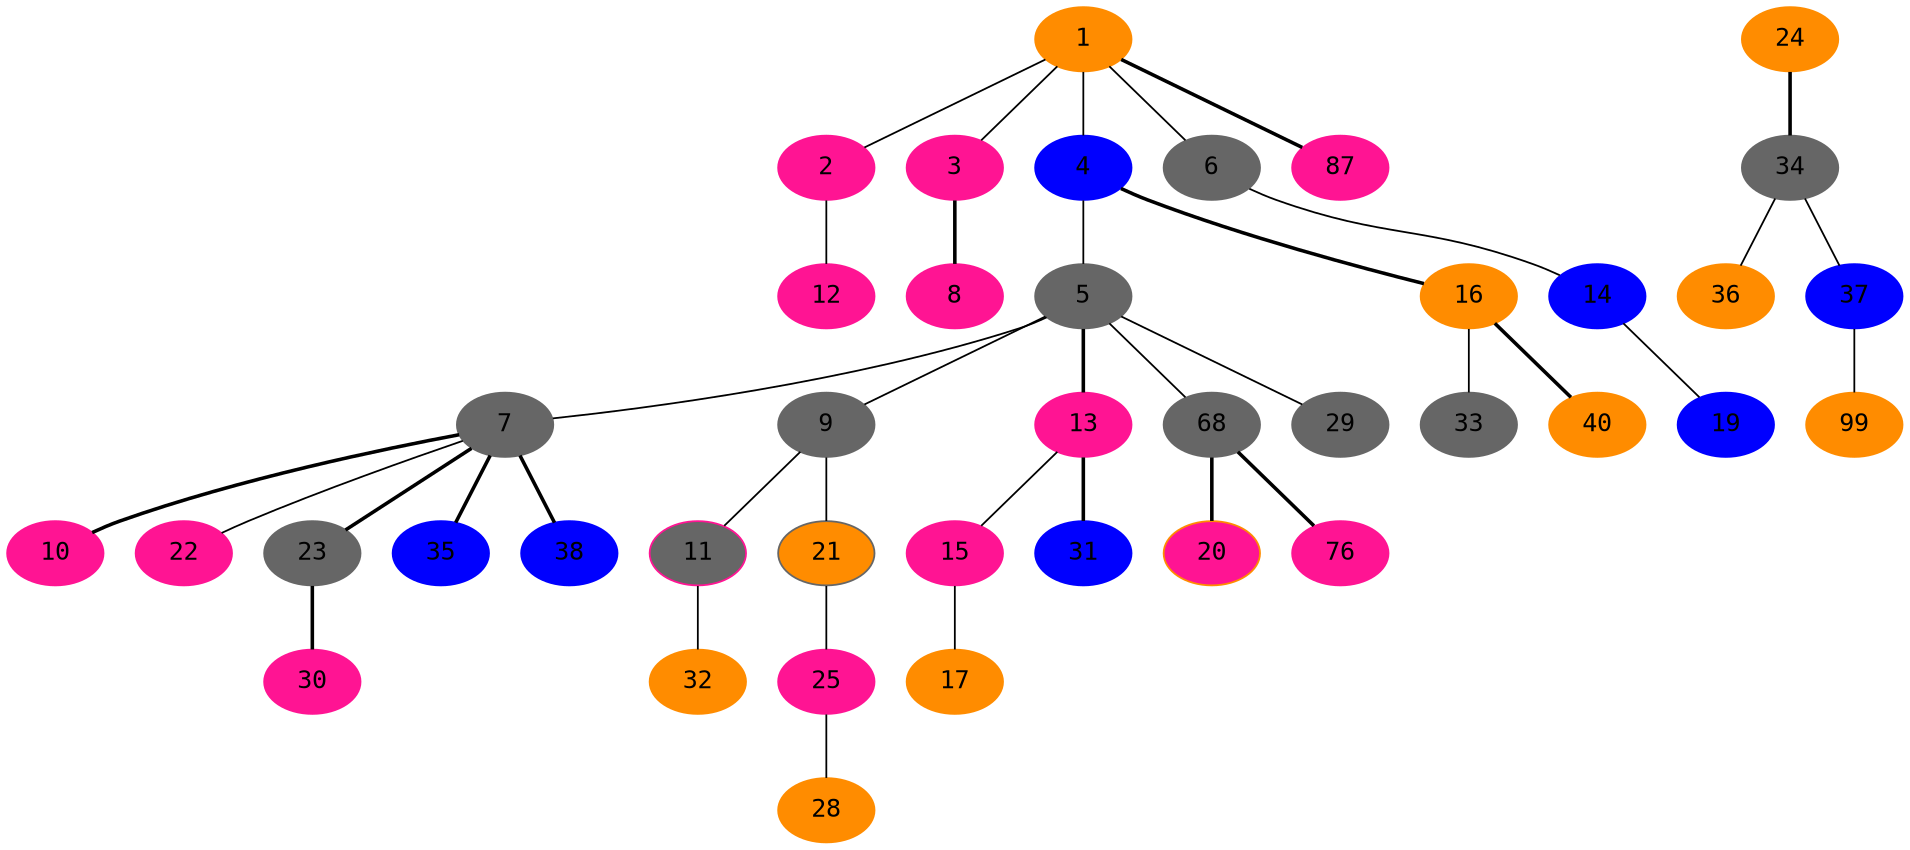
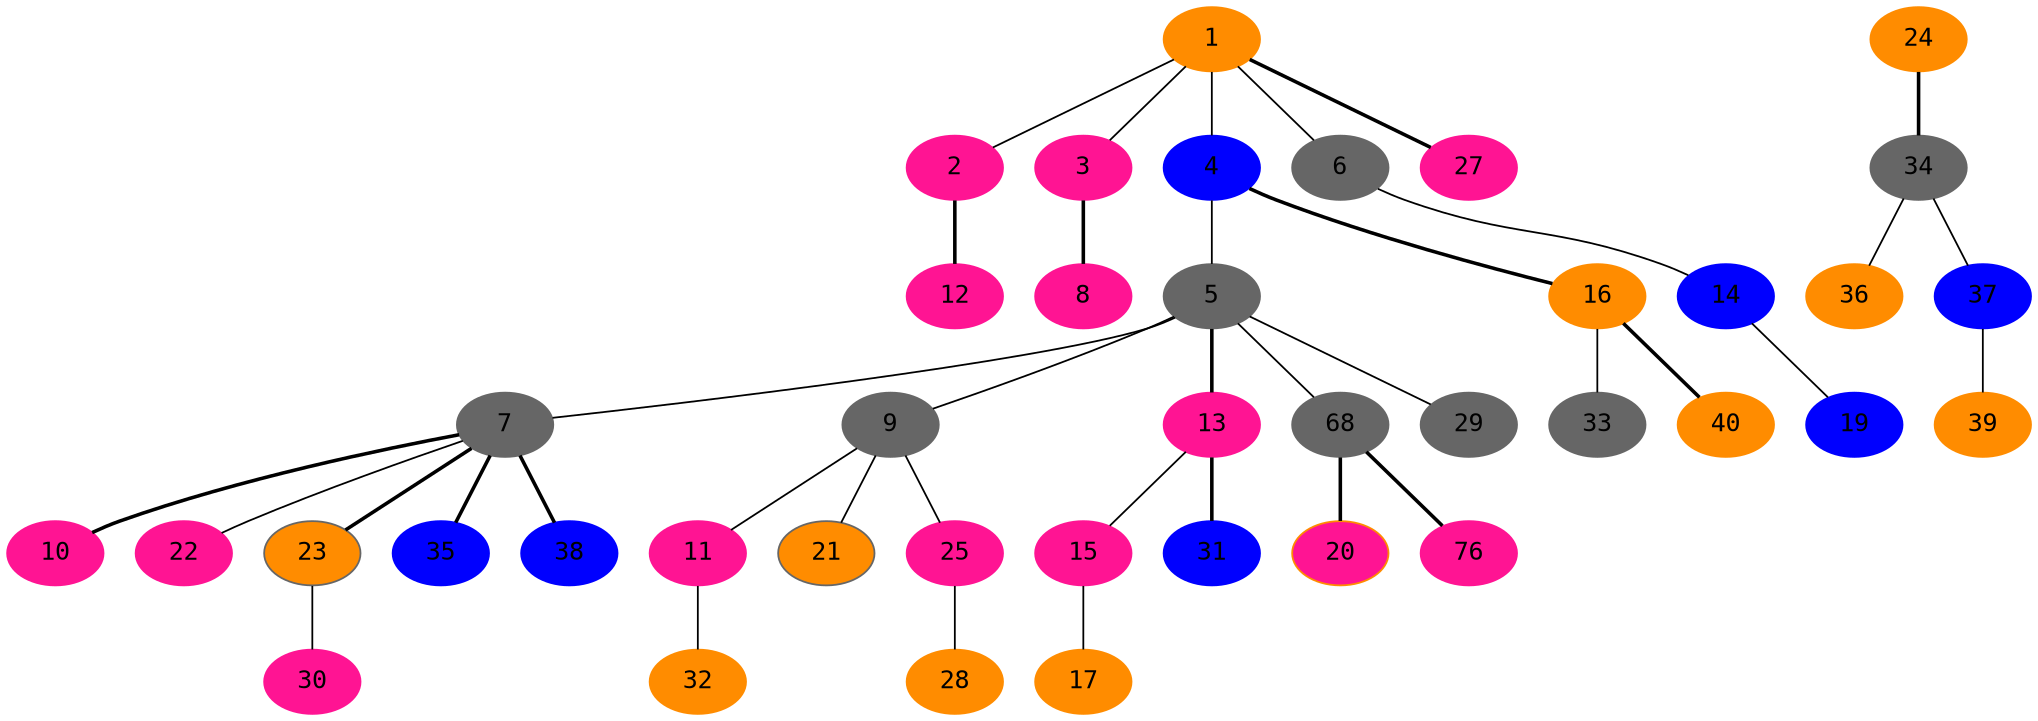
(1340, 168) -> (1469, 168)
(826, 232) -> (955, 232)
(1854, 425) -> (1983, 425)
(312, 553) -> (312, 553)
(698, 553) -> (698, 553)
(312, 618) -> (312, 618)
(826, 618) -> (923, 489)
